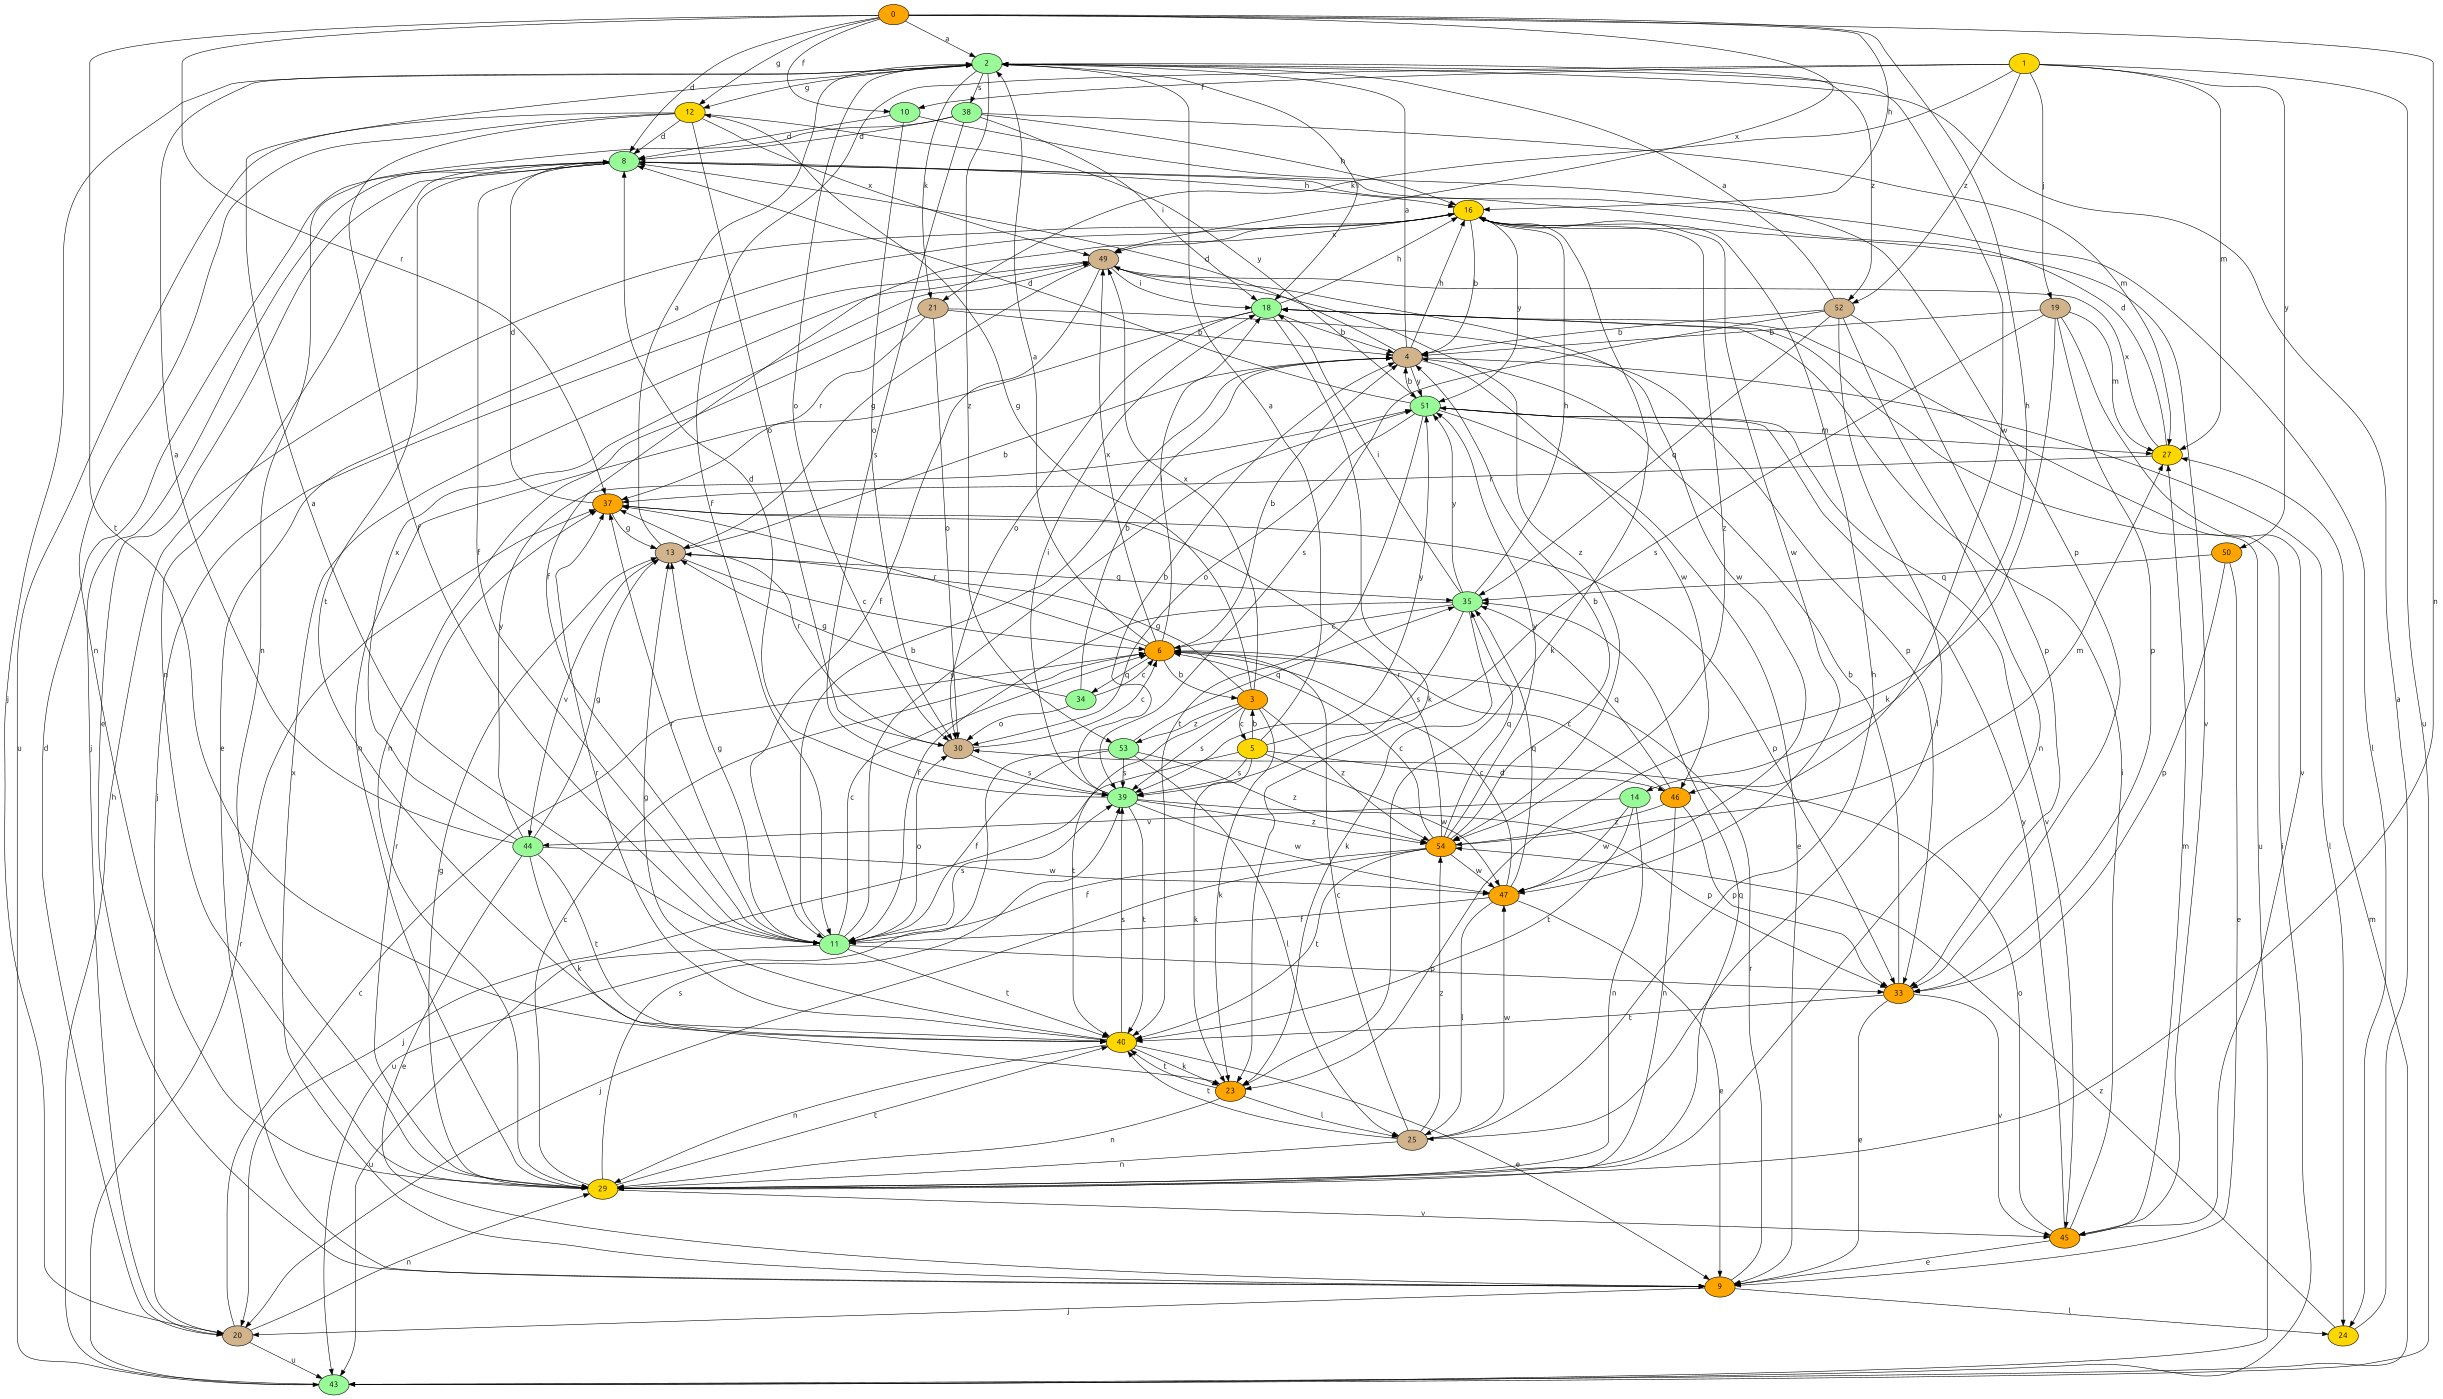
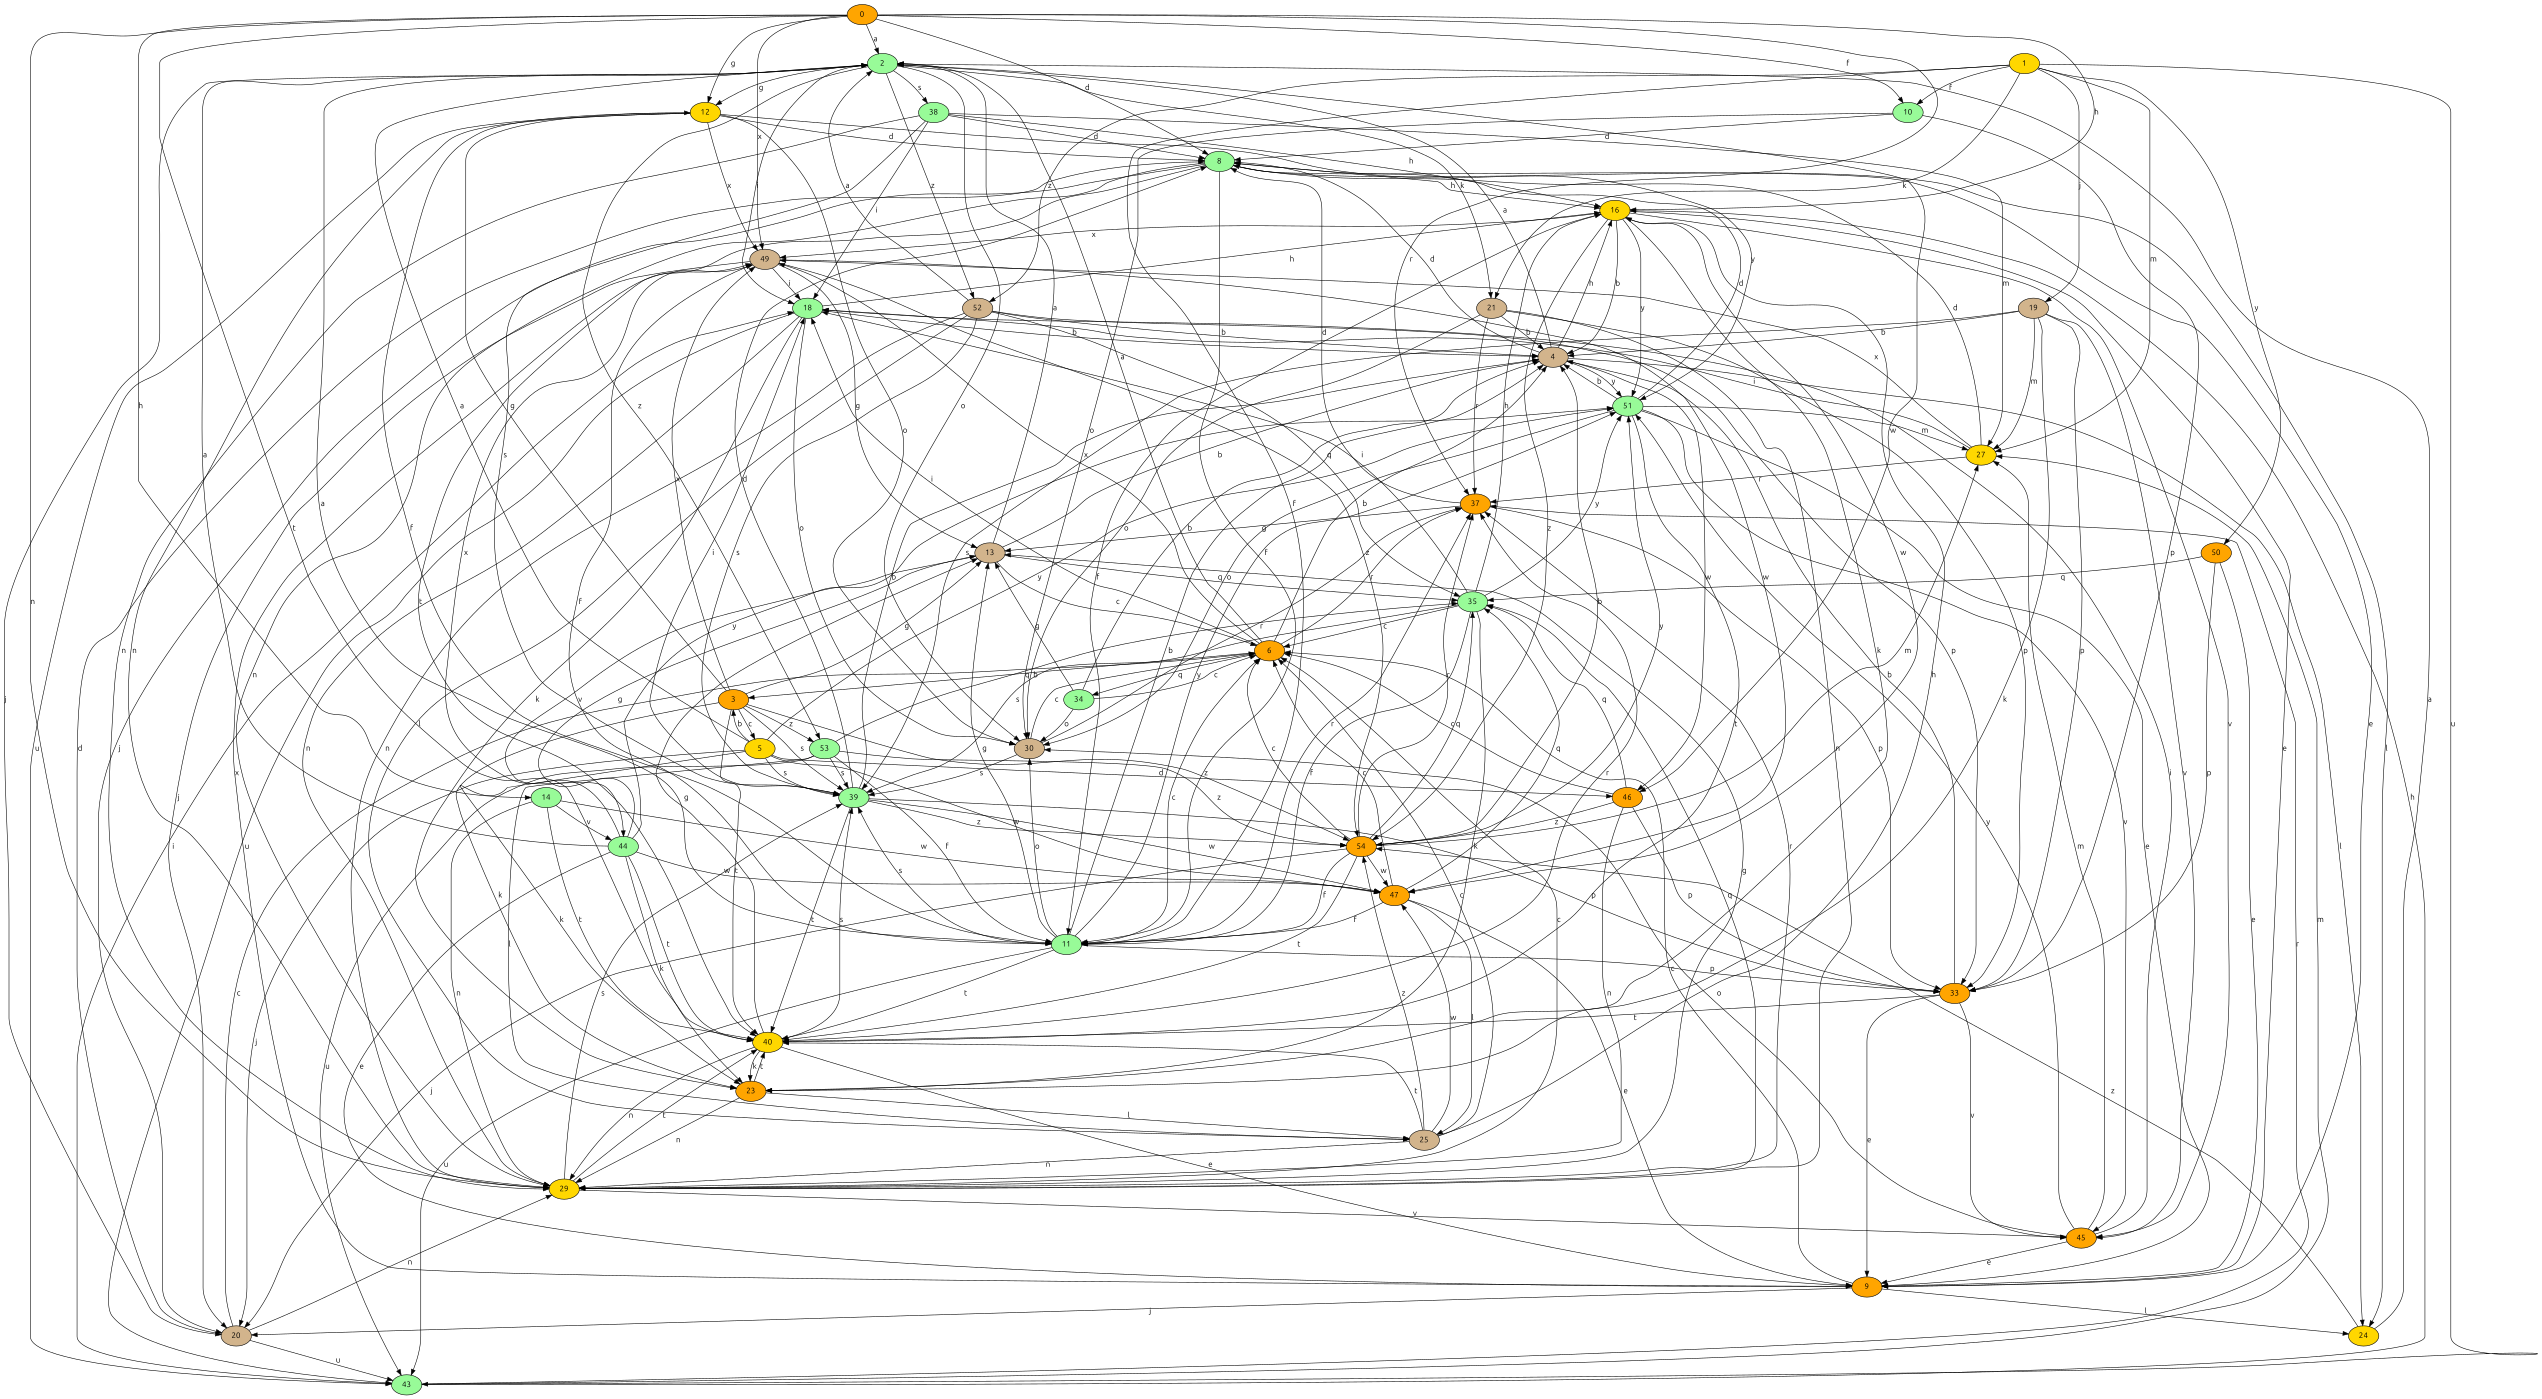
none -> (1406, 338)
(1751, 969) -> (1673, 969)
